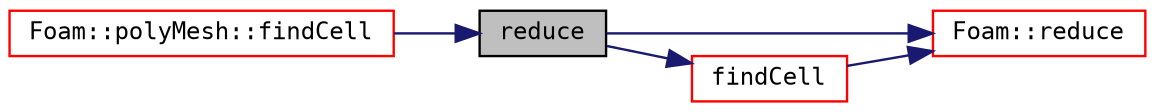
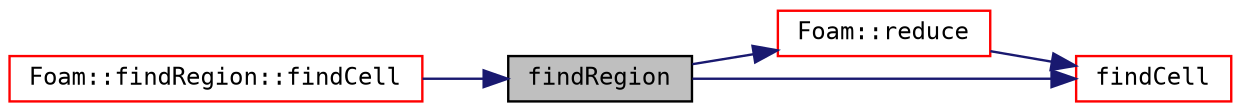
(202, 33) -> (216, 79)
(543, 33) -> (600, 79)
(878, 61) -> (1021, 56)
